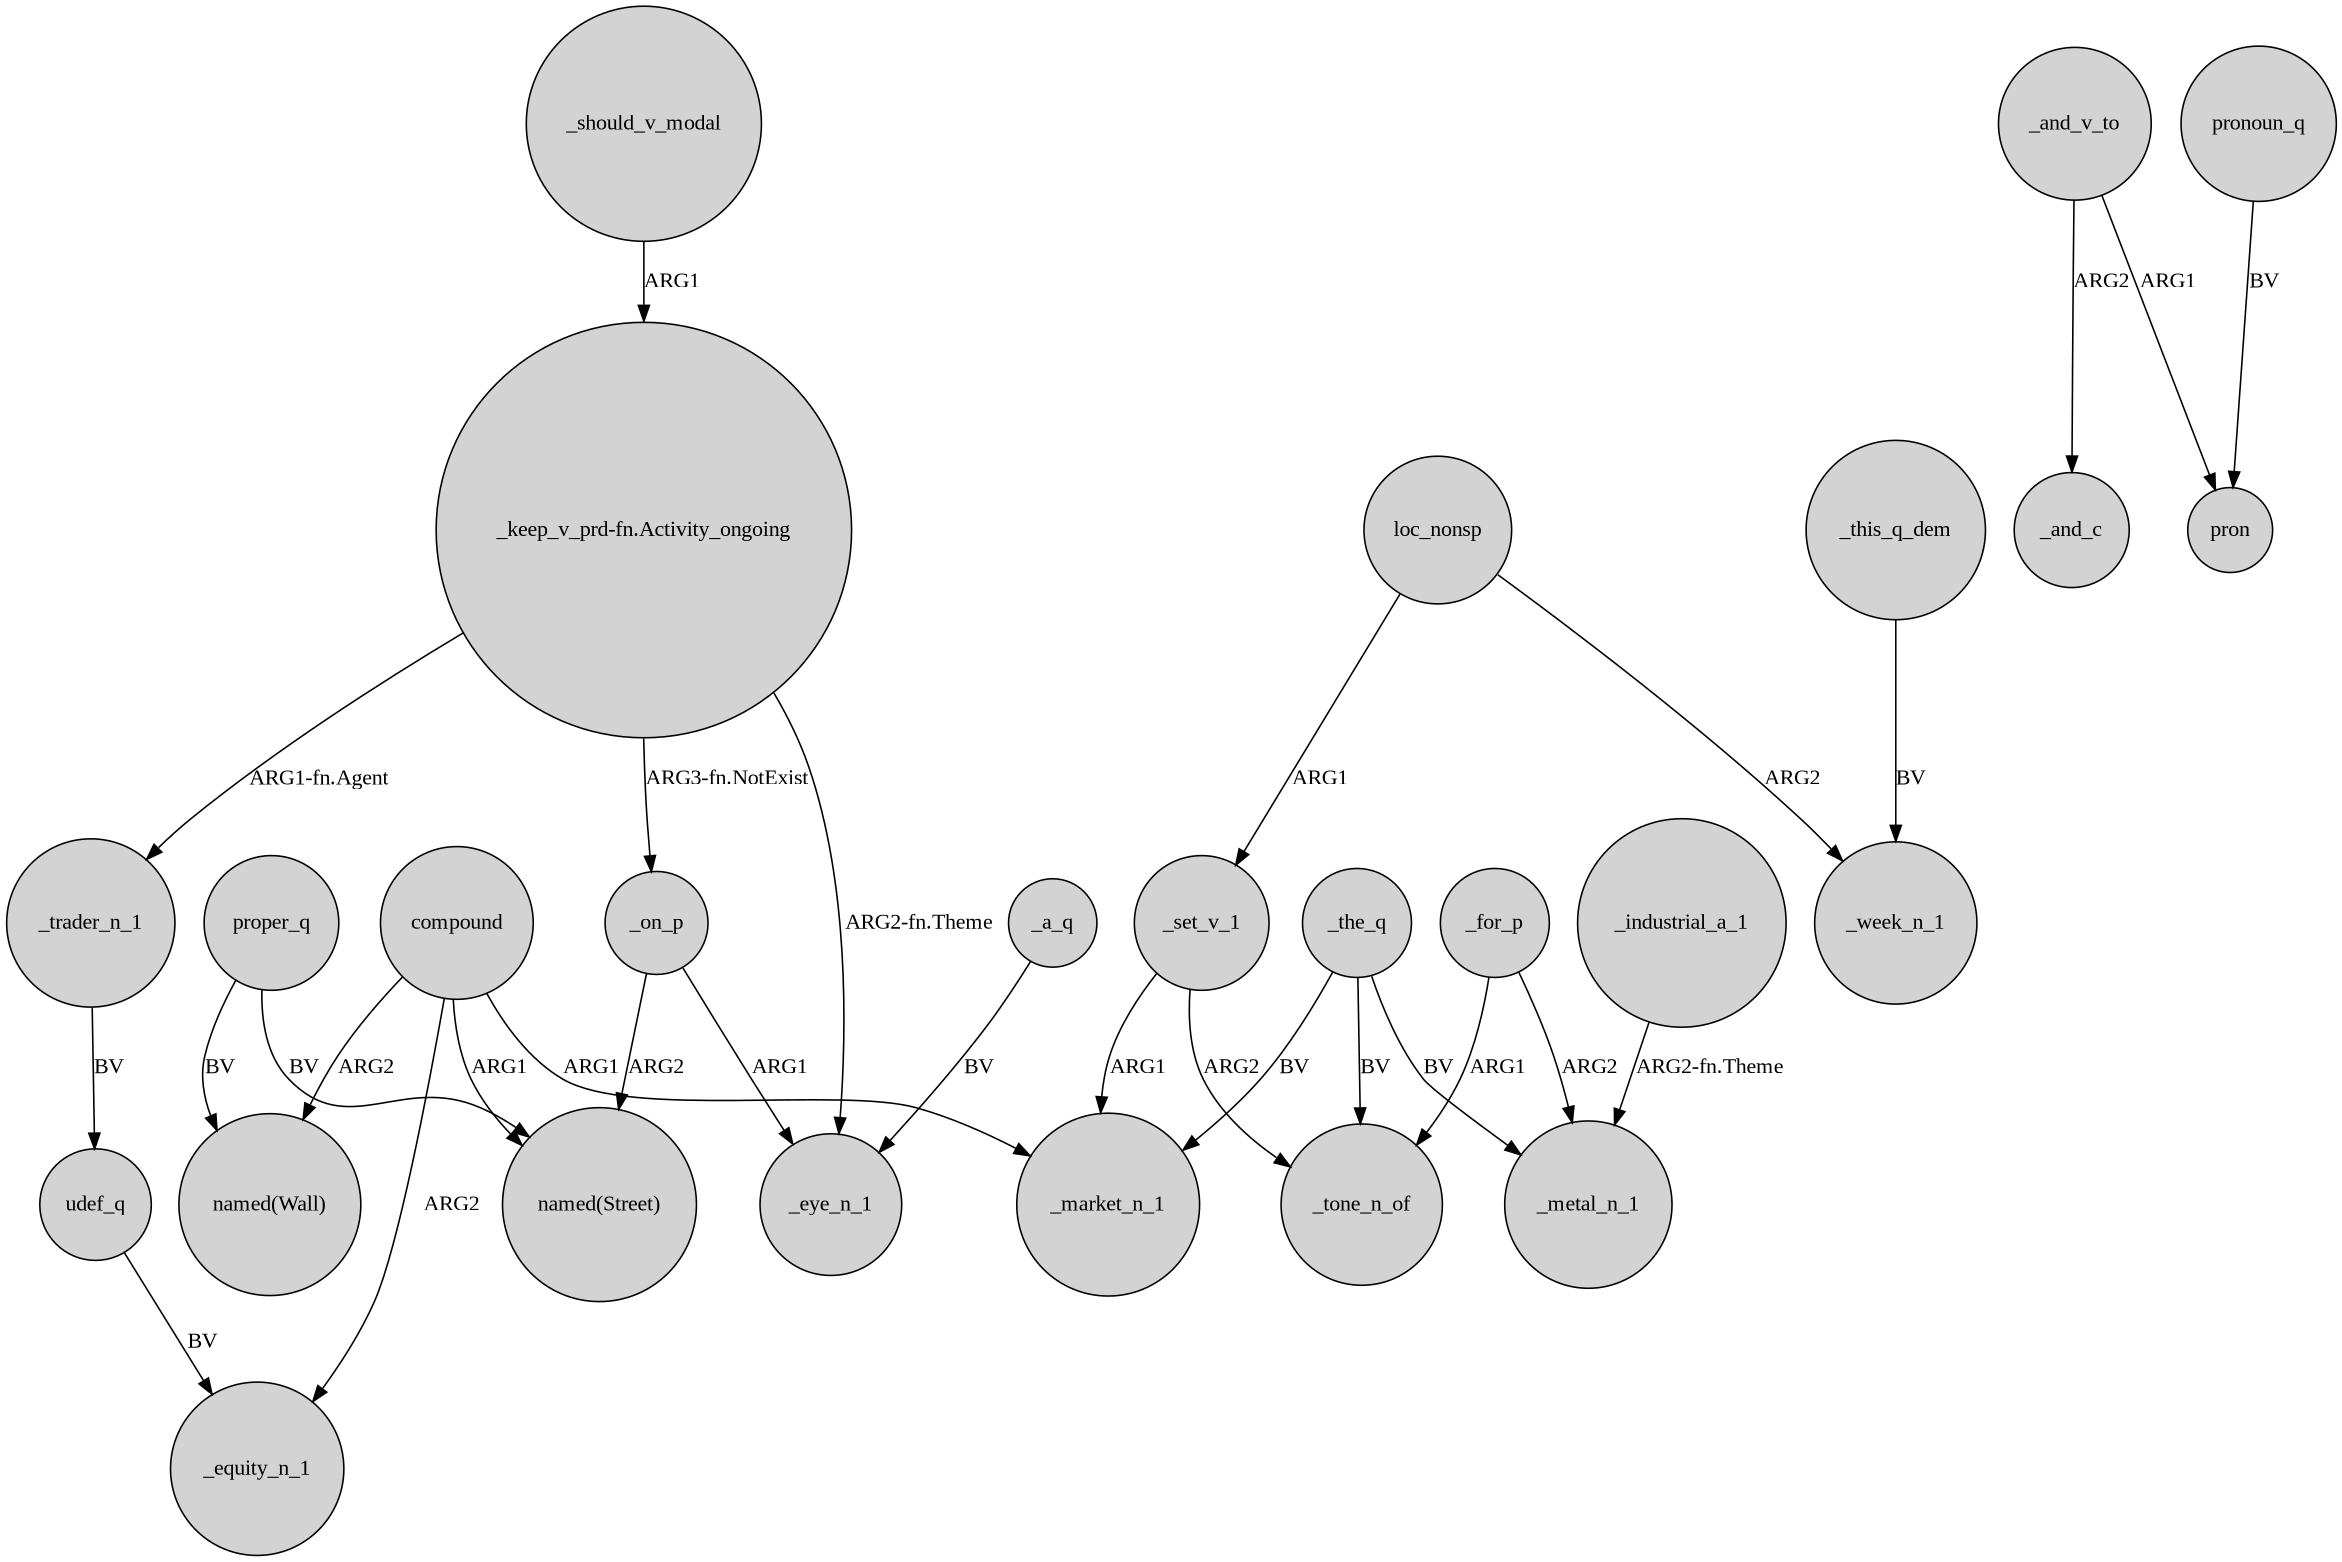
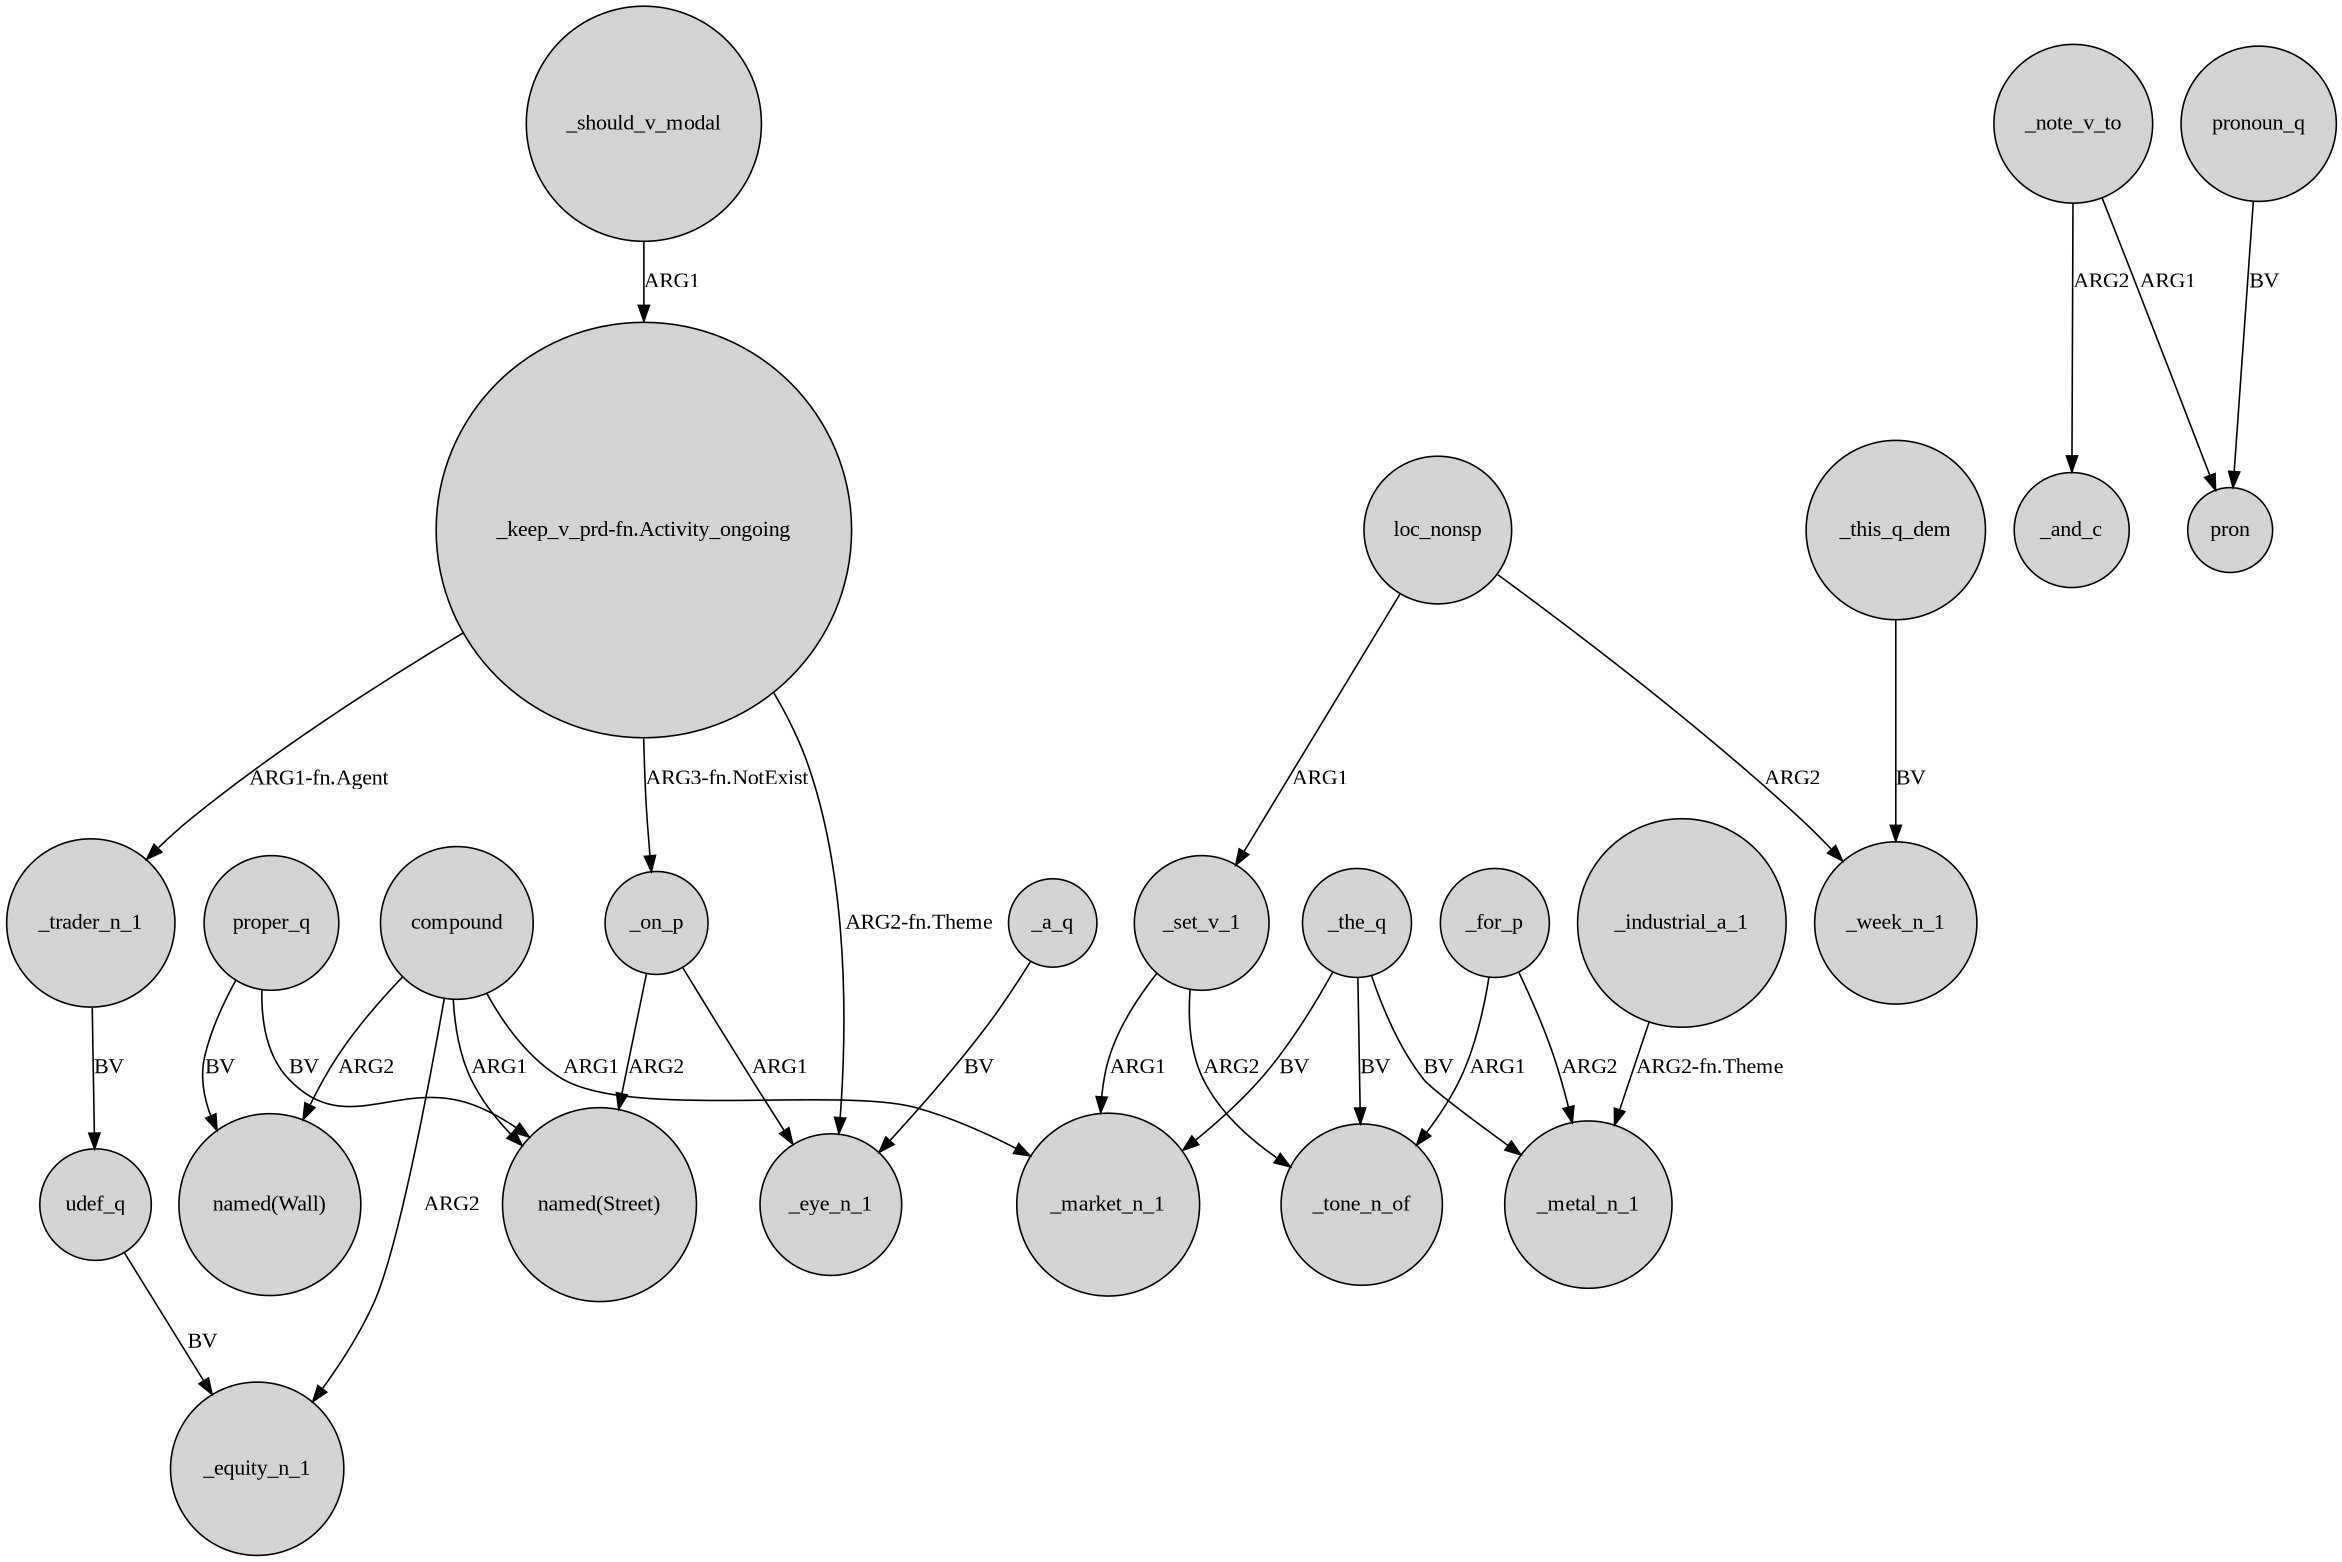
(2075, 124) -> (2073, 124)
